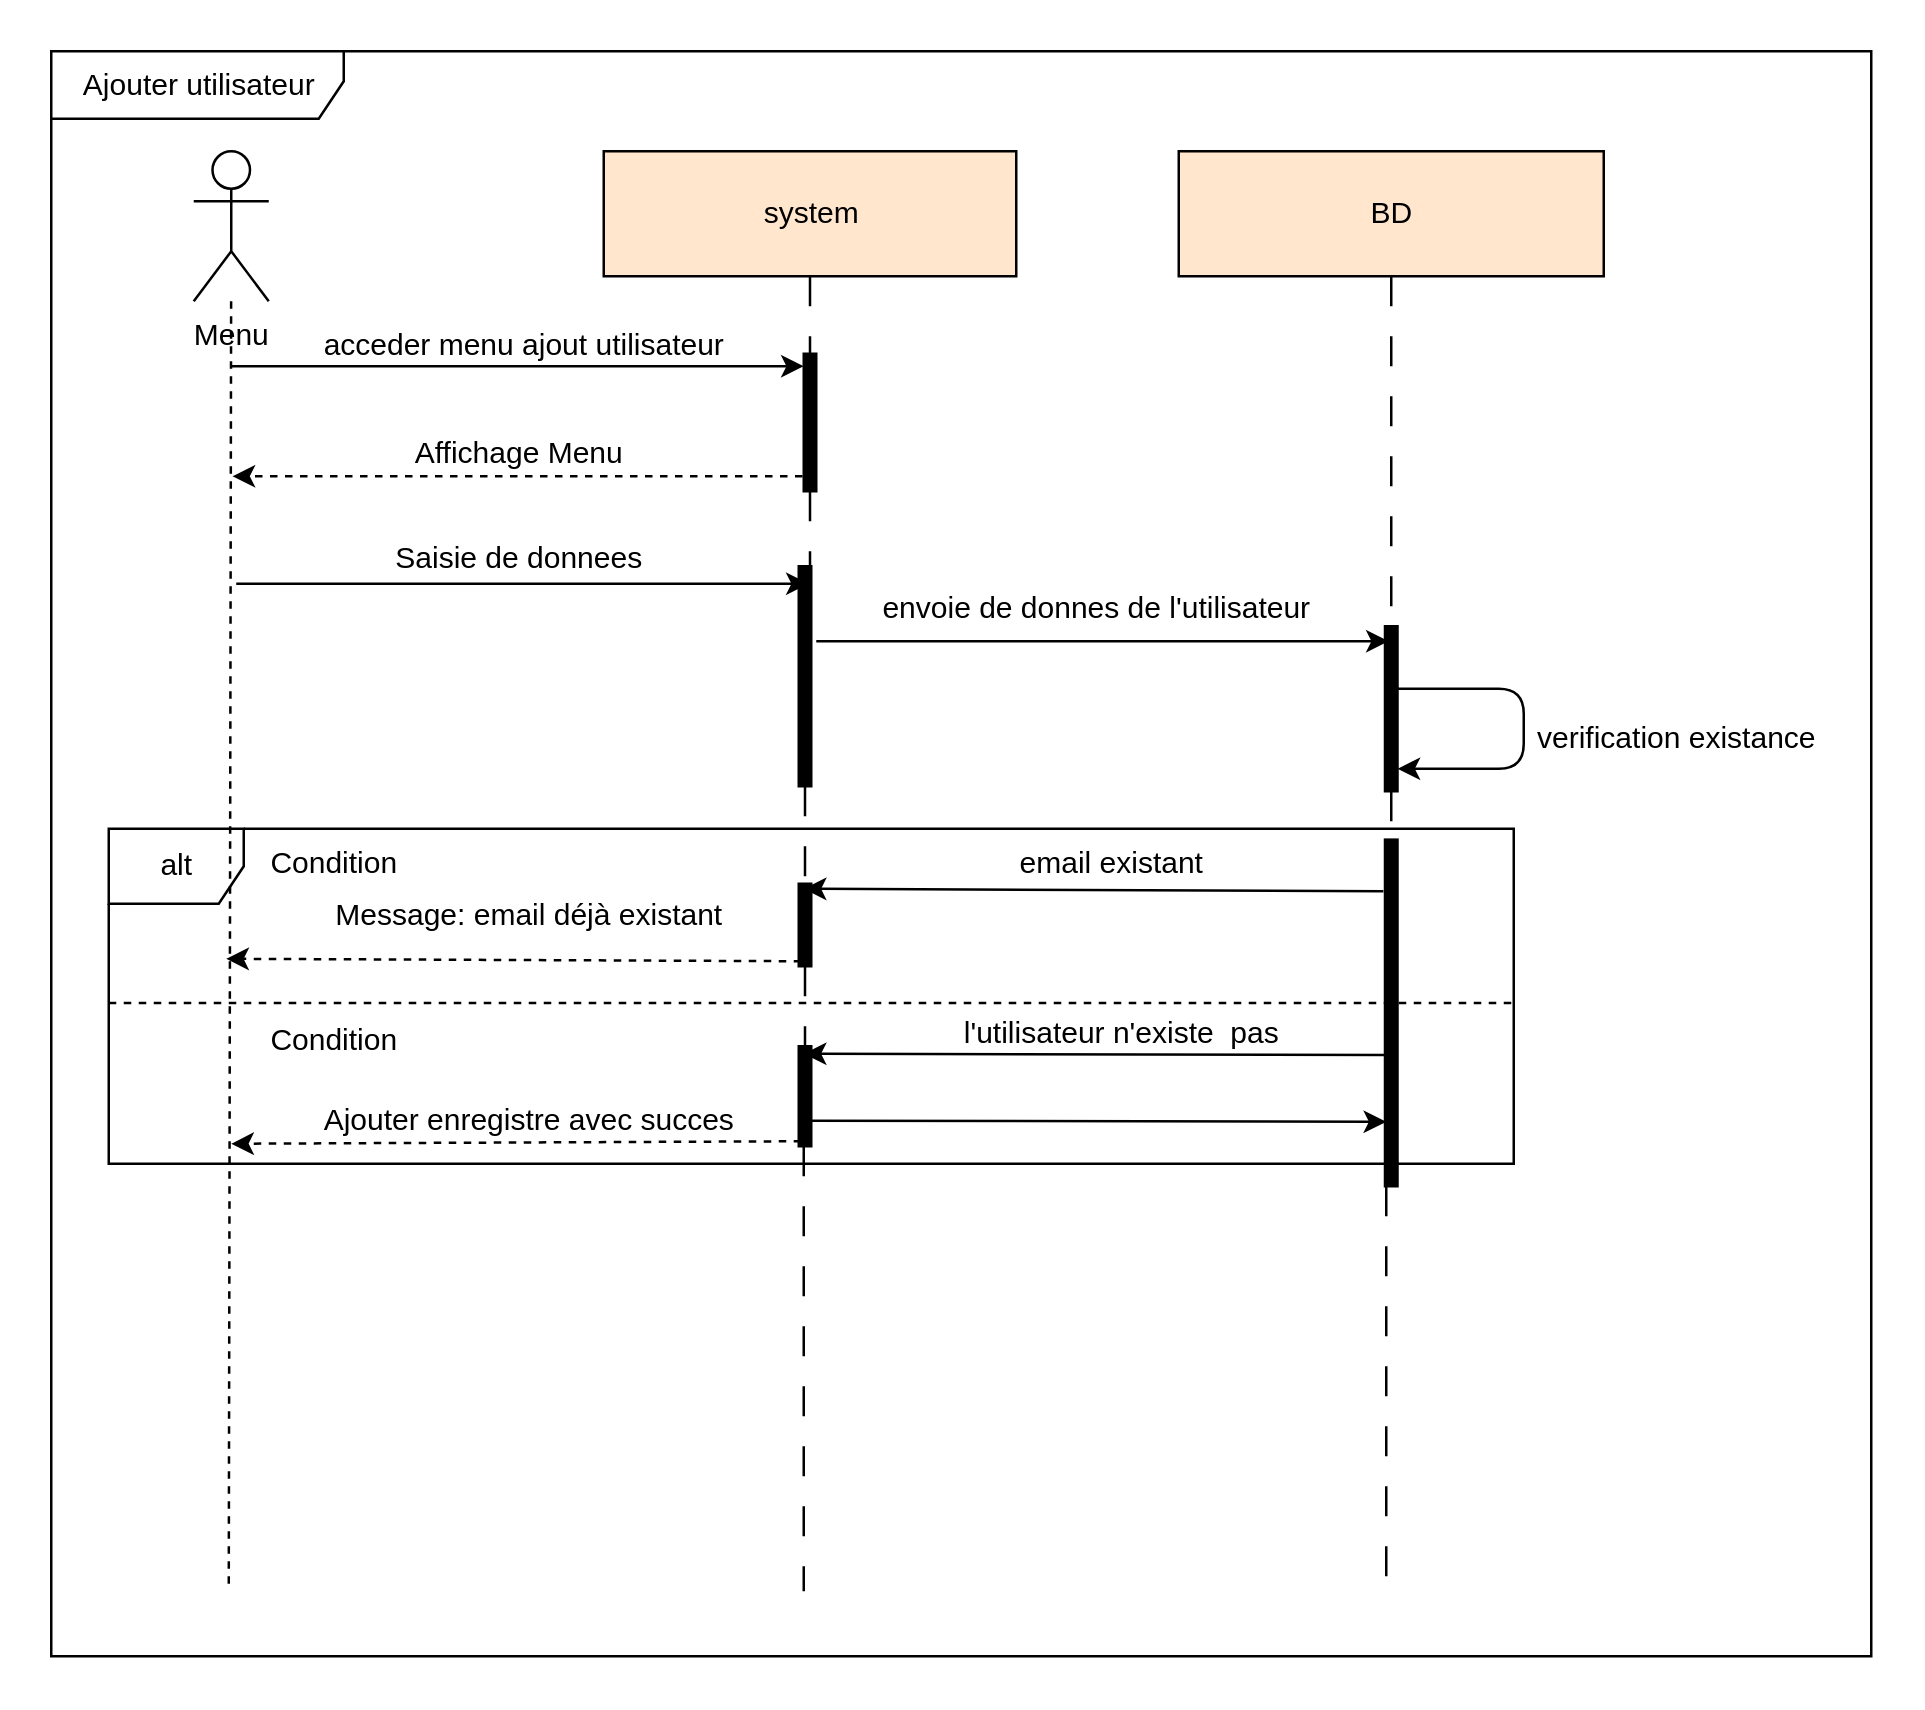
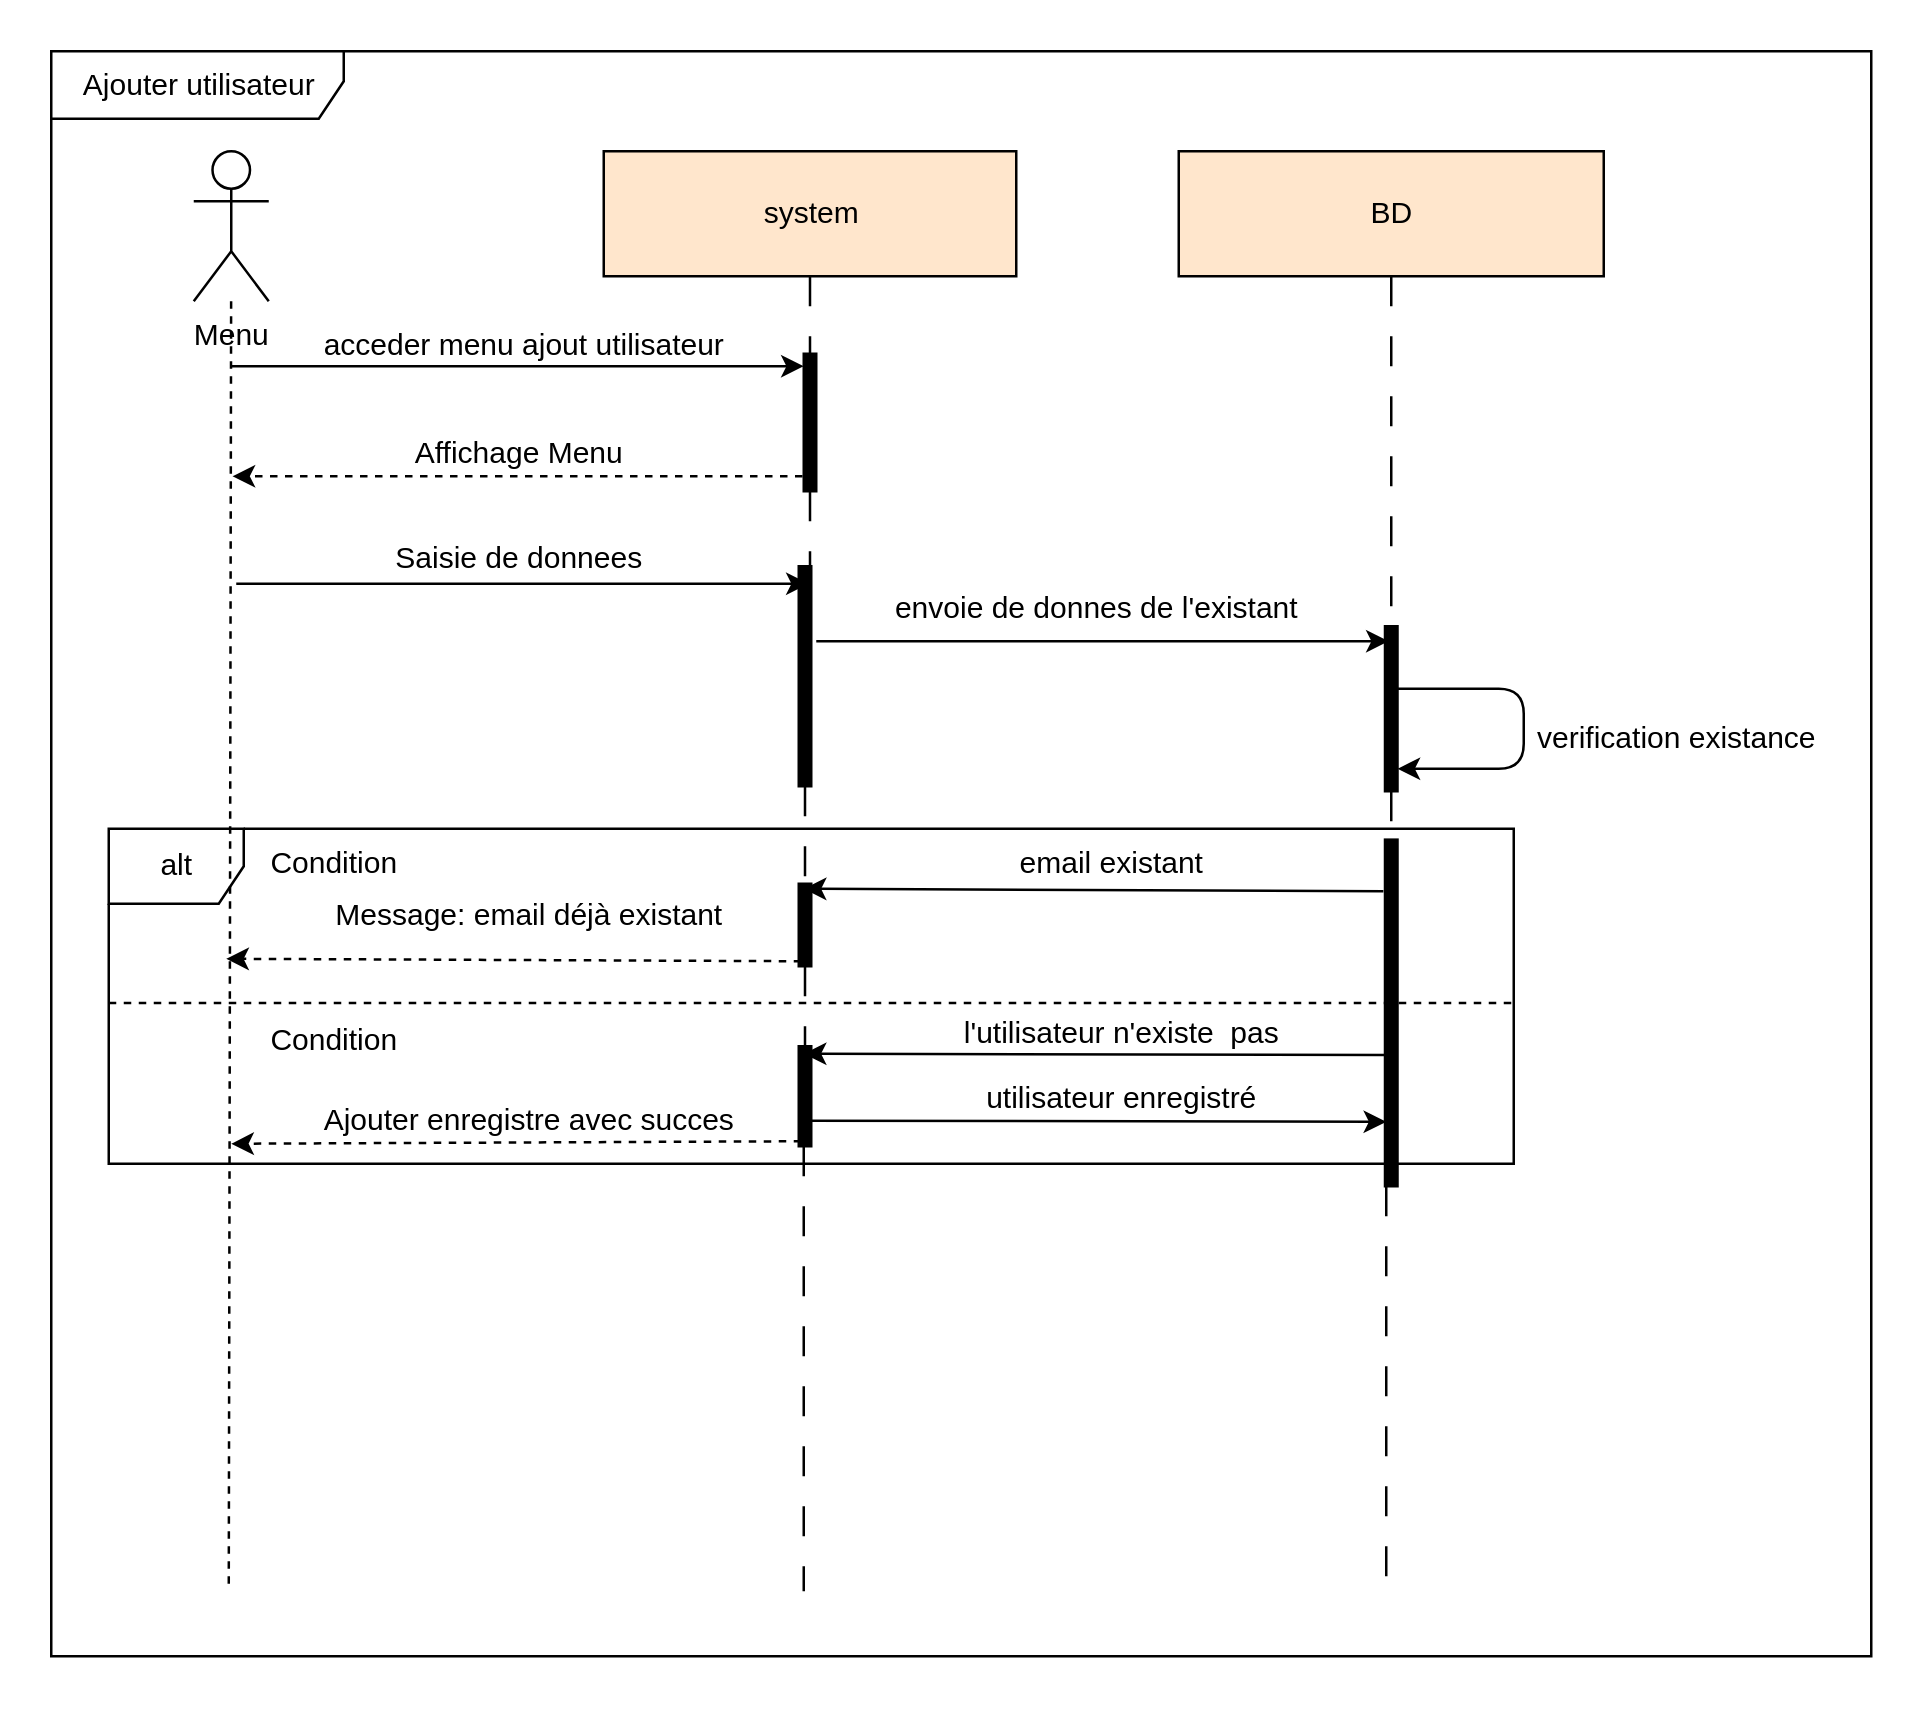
(1098, 609) -> (1098, 609)
none -> (1121, 1099)
